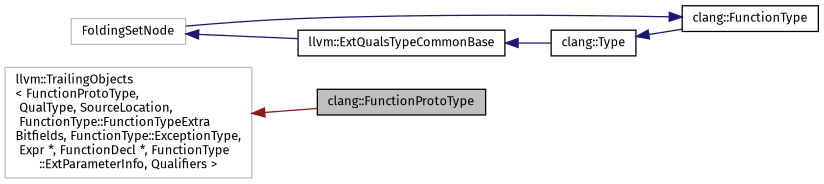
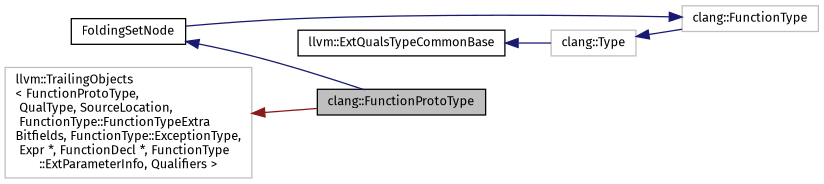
(750, 19) -> (750, 19)
(128, 31) -> (128, 31)
(248, 37) -> (282, 64)
(594, 43) -> (594, 43)
